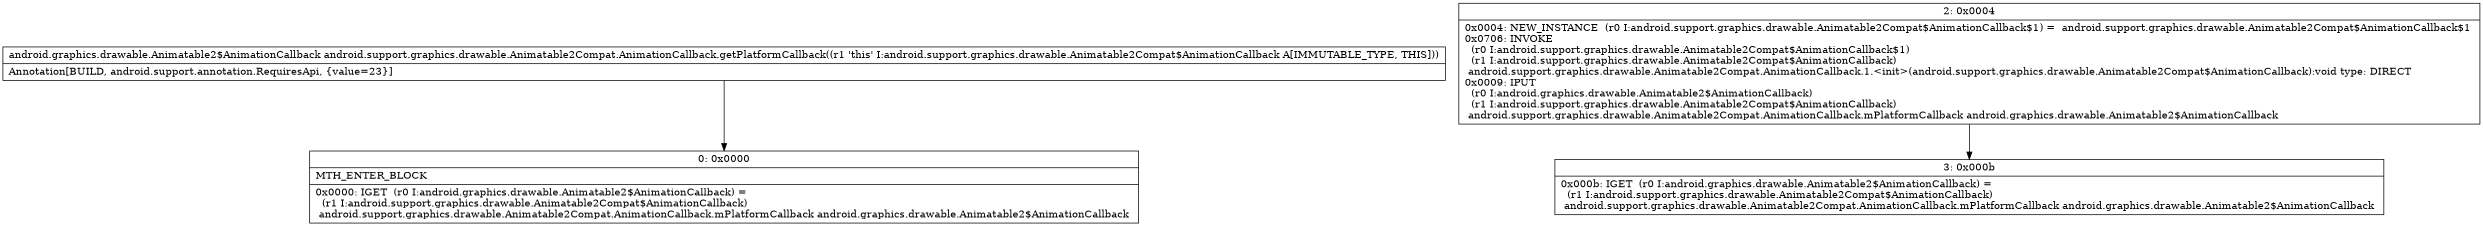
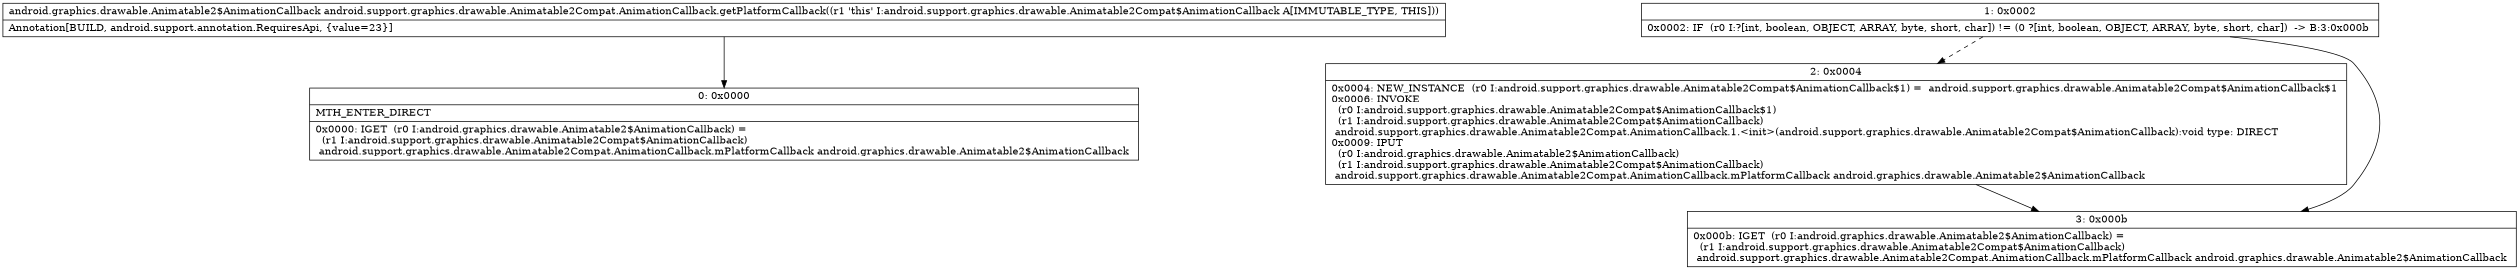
none -> (2010, 20)
(1512, 39) -> (1379, 99)
(372, 176) -> (373, 113)
